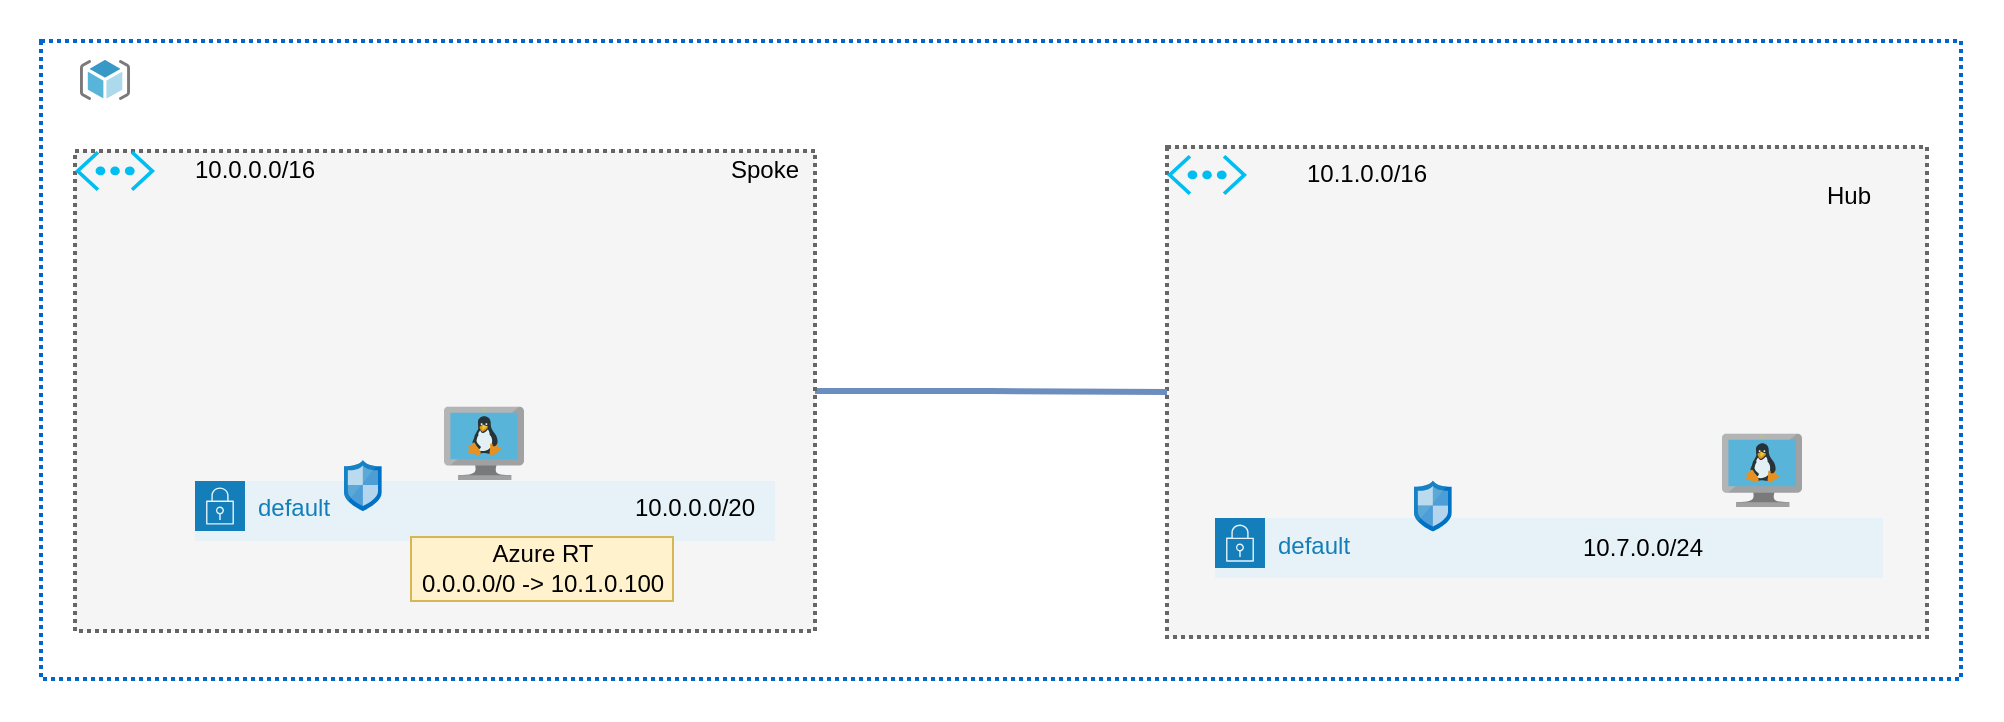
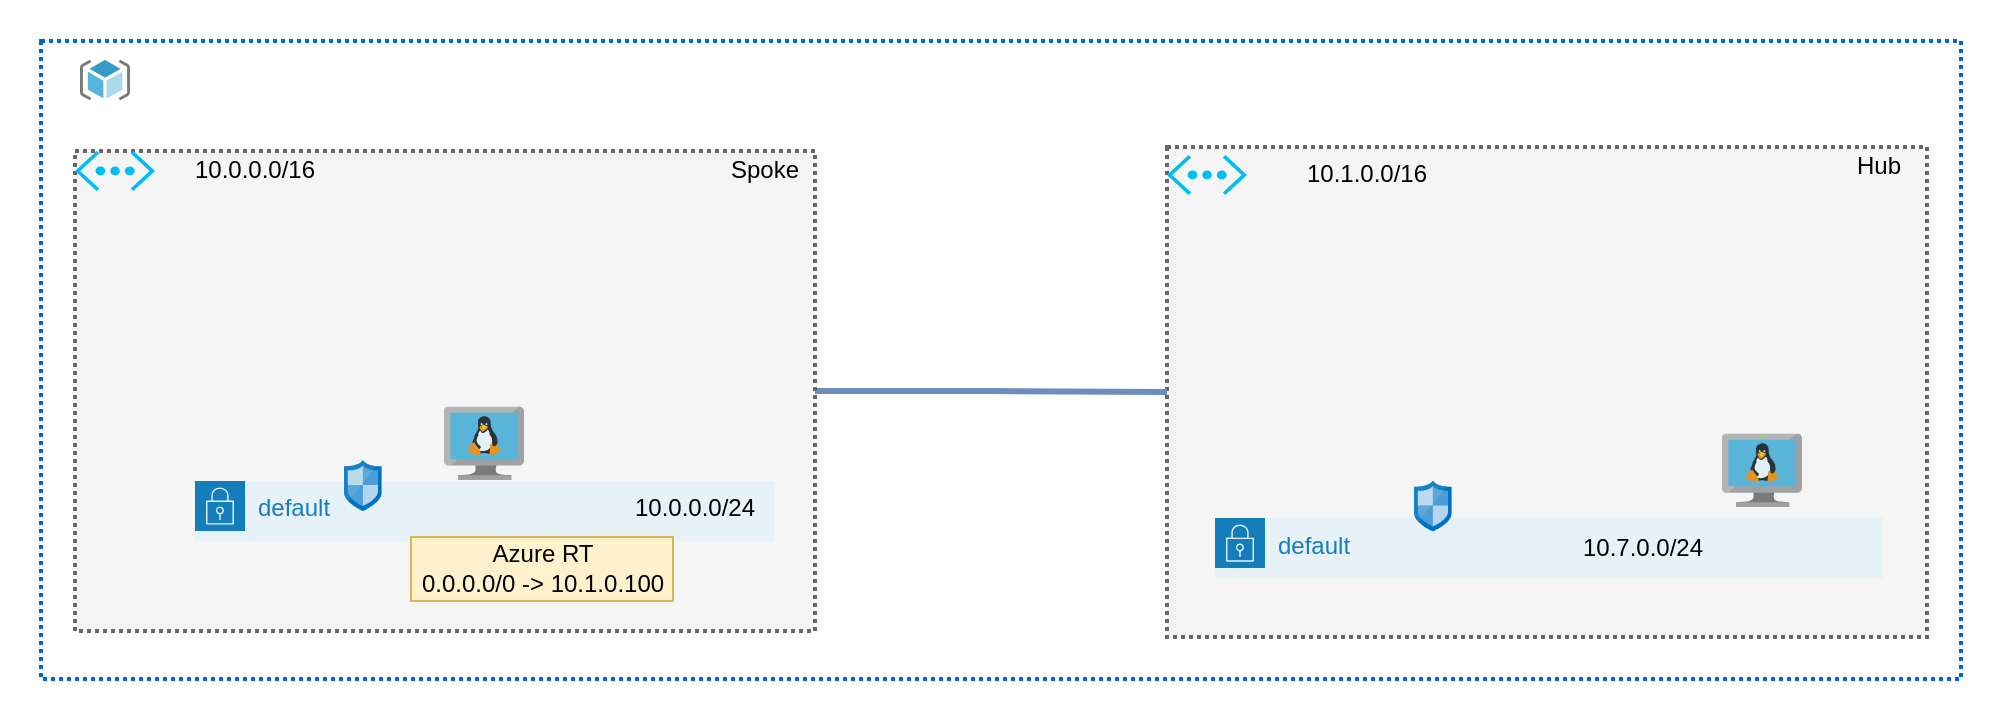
(1849, 197) -> (1879, 167)
(696, 509) -> (696, 509)
